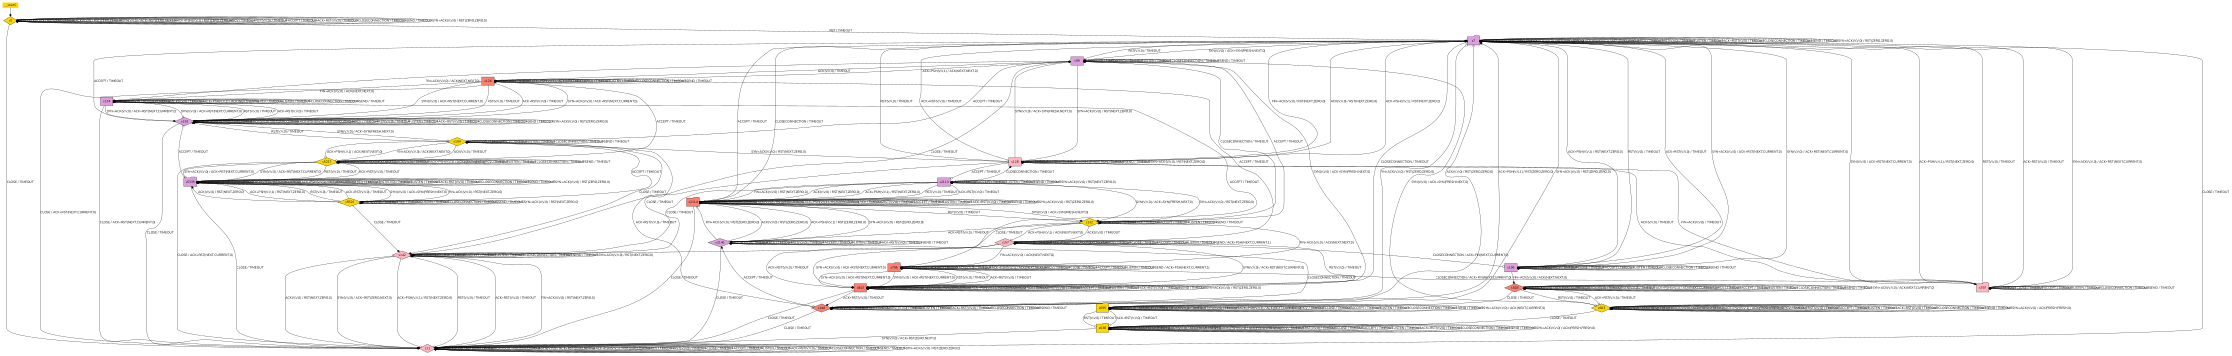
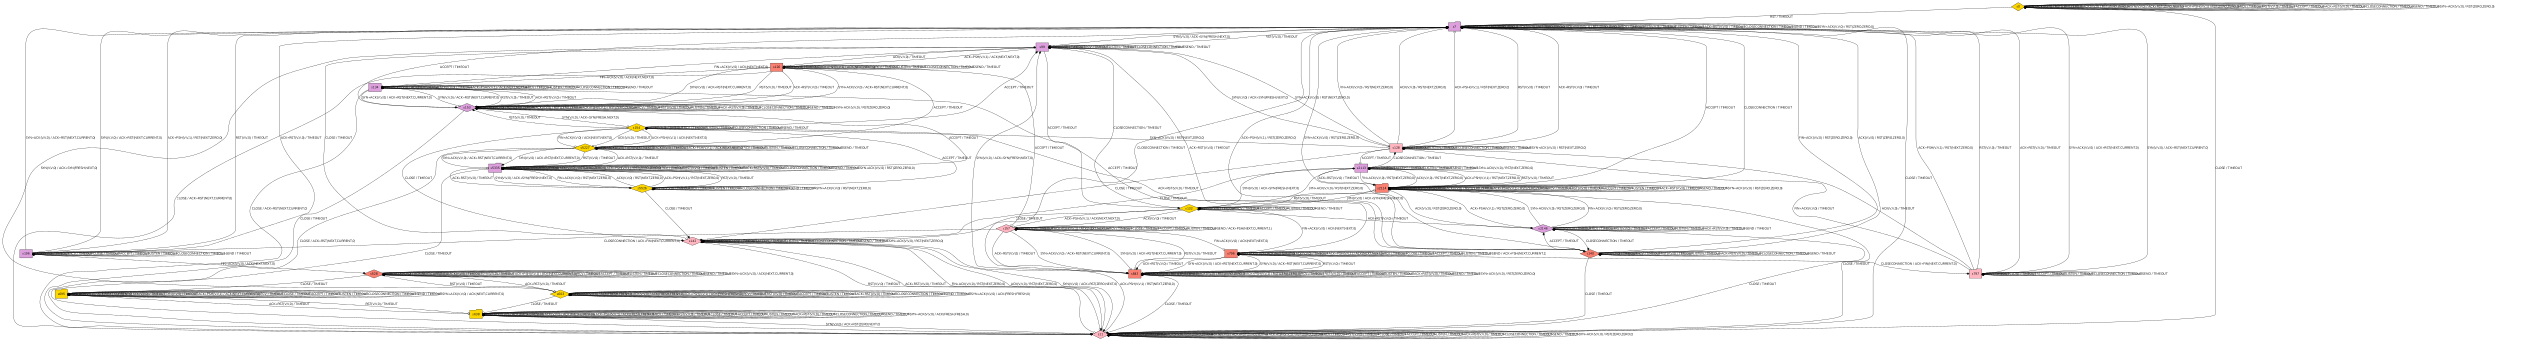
(10, 5) -> none
(894, 268) -> (1231, 254)
(841, 298) -> (1259, 204)
